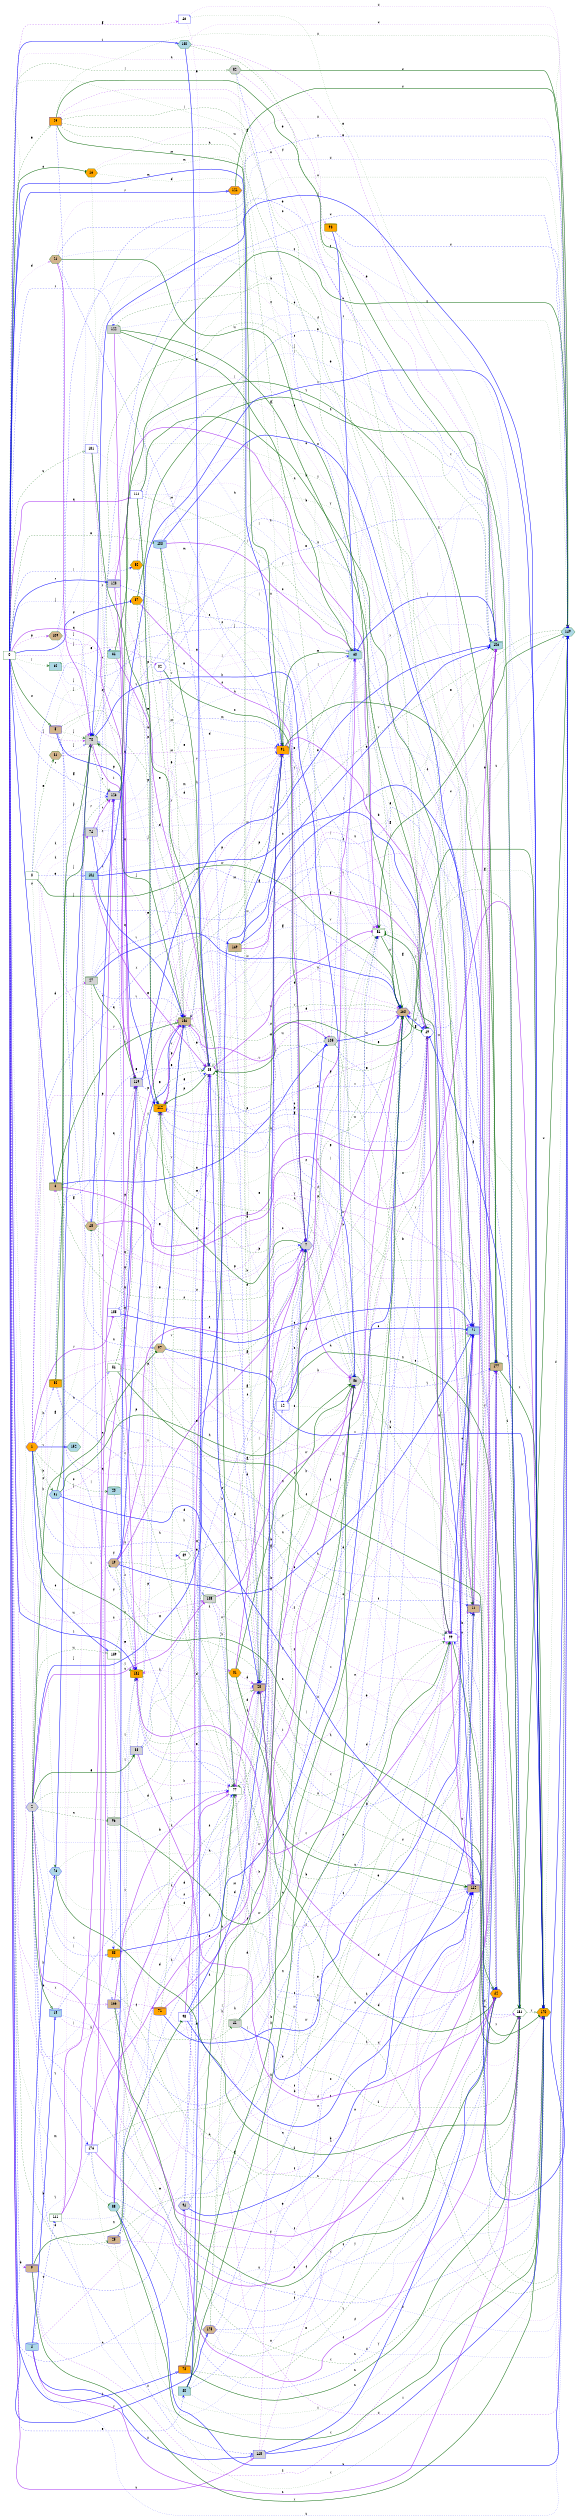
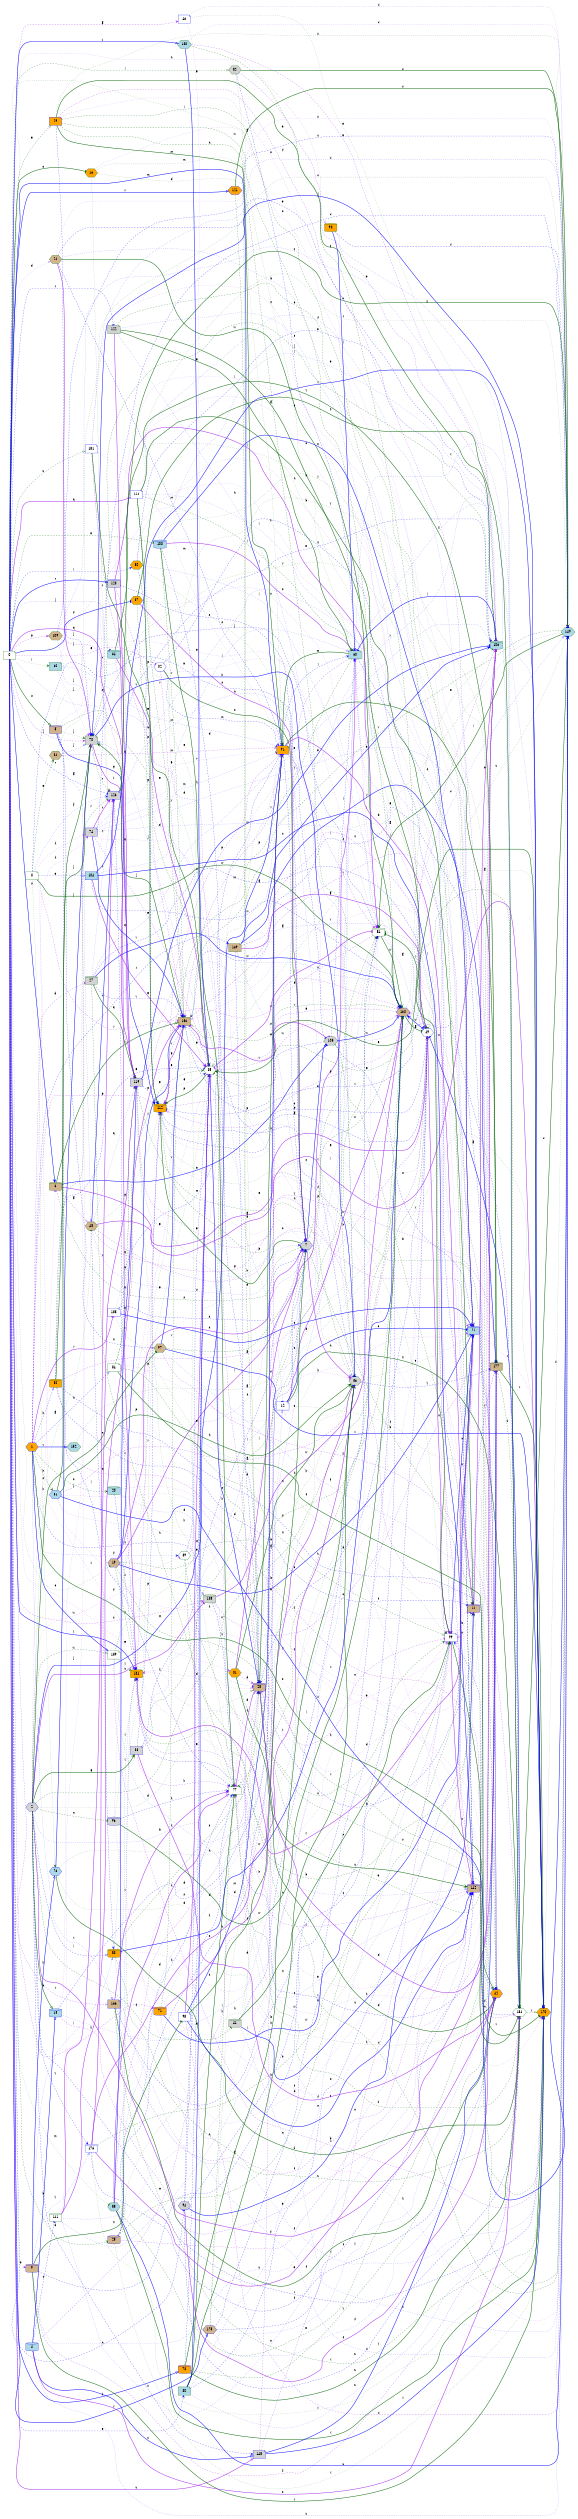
(184, 1021) -> (184, 1021)
(114, 1821) -> (114, 1821)
